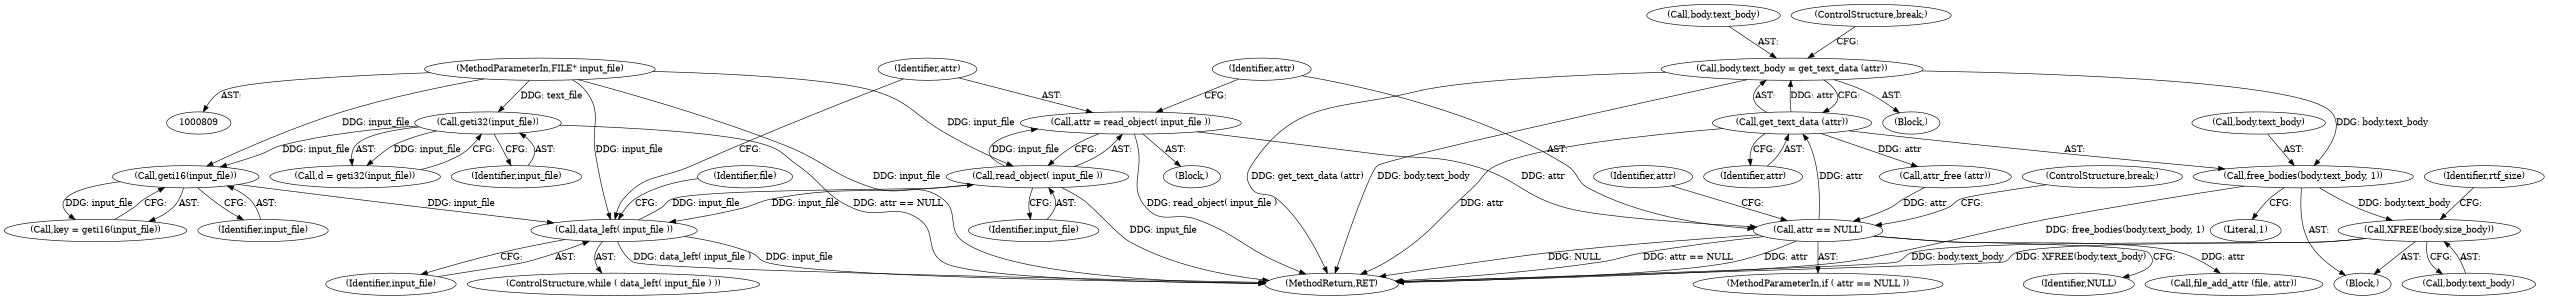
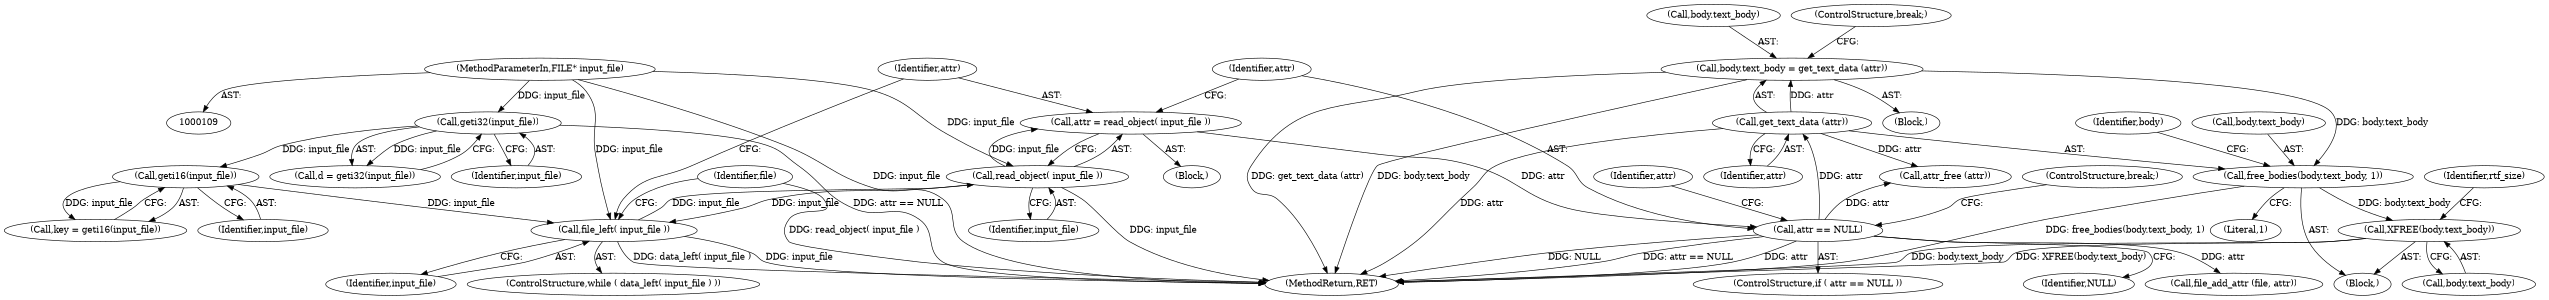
(1837, 94) -> none
(551, 96) -> (551, 96)
(345, 111) -> none
(199, 123) -> (199, 123)
none -> (2128, 123)
(1893, 206) -> (1851, 196)
(1190, 218) -> (935, 264)
(614, 231) -> (614, 231)
(2429, 231) -> (2429, 231)
(1818, 284) -> (1818, 284)
